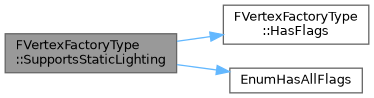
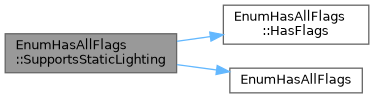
(296, 25) -> (296, 25)
(91, 53) -> (91, 53)
